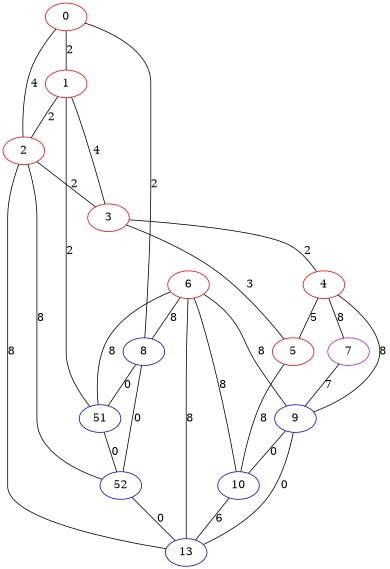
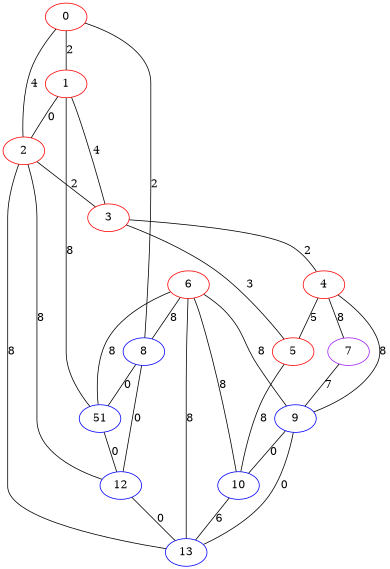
(52, 117) -> (52, 117)
(70, 251) -> (70, 251)
(121, 486) -> (121, 486)
